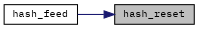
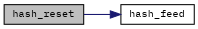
(91, 14) -> (97, 14)
